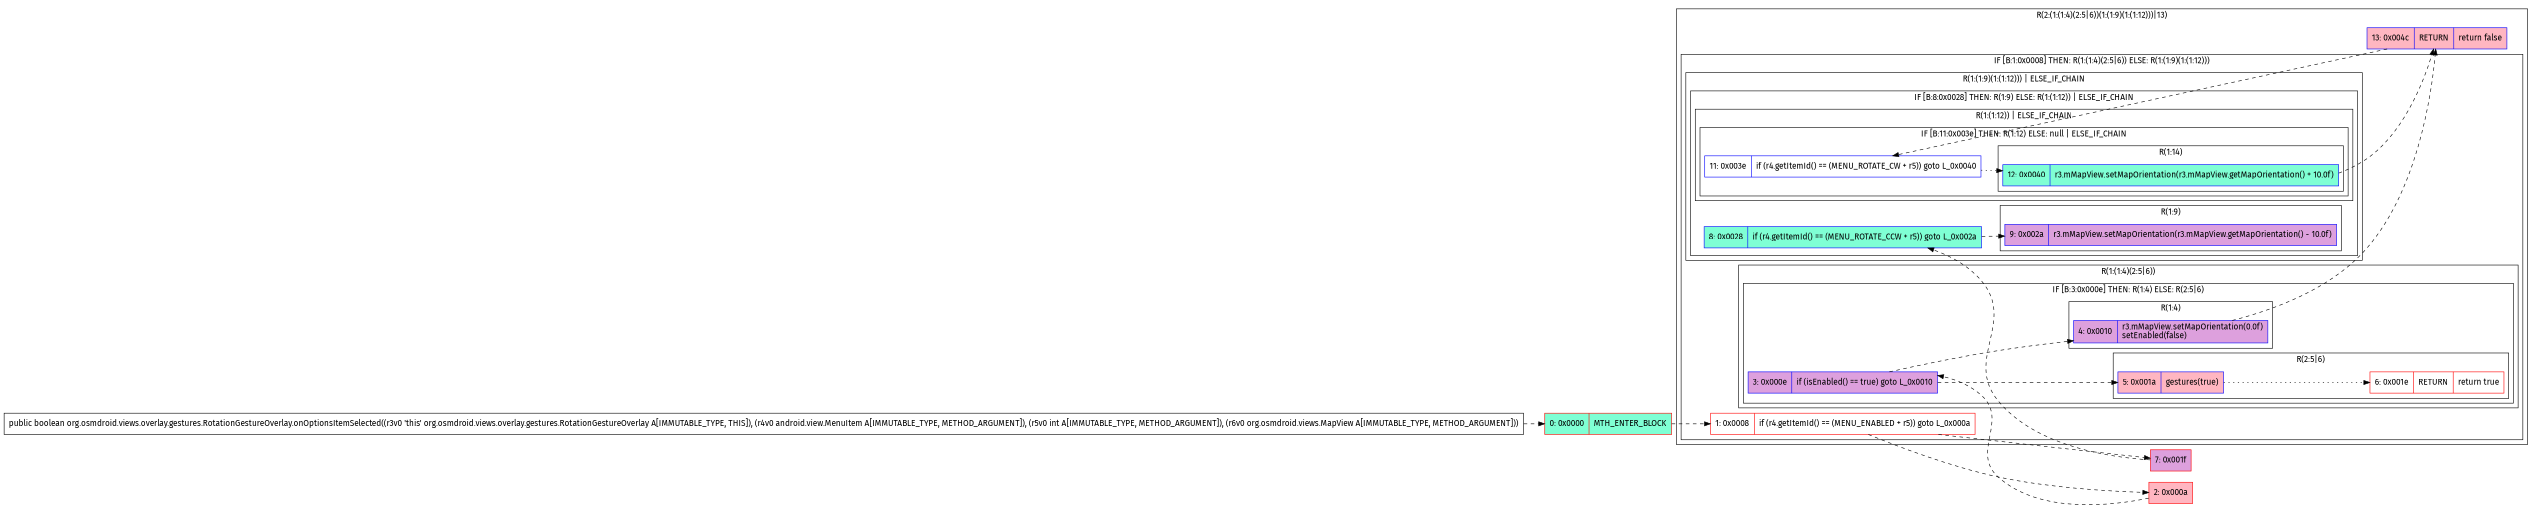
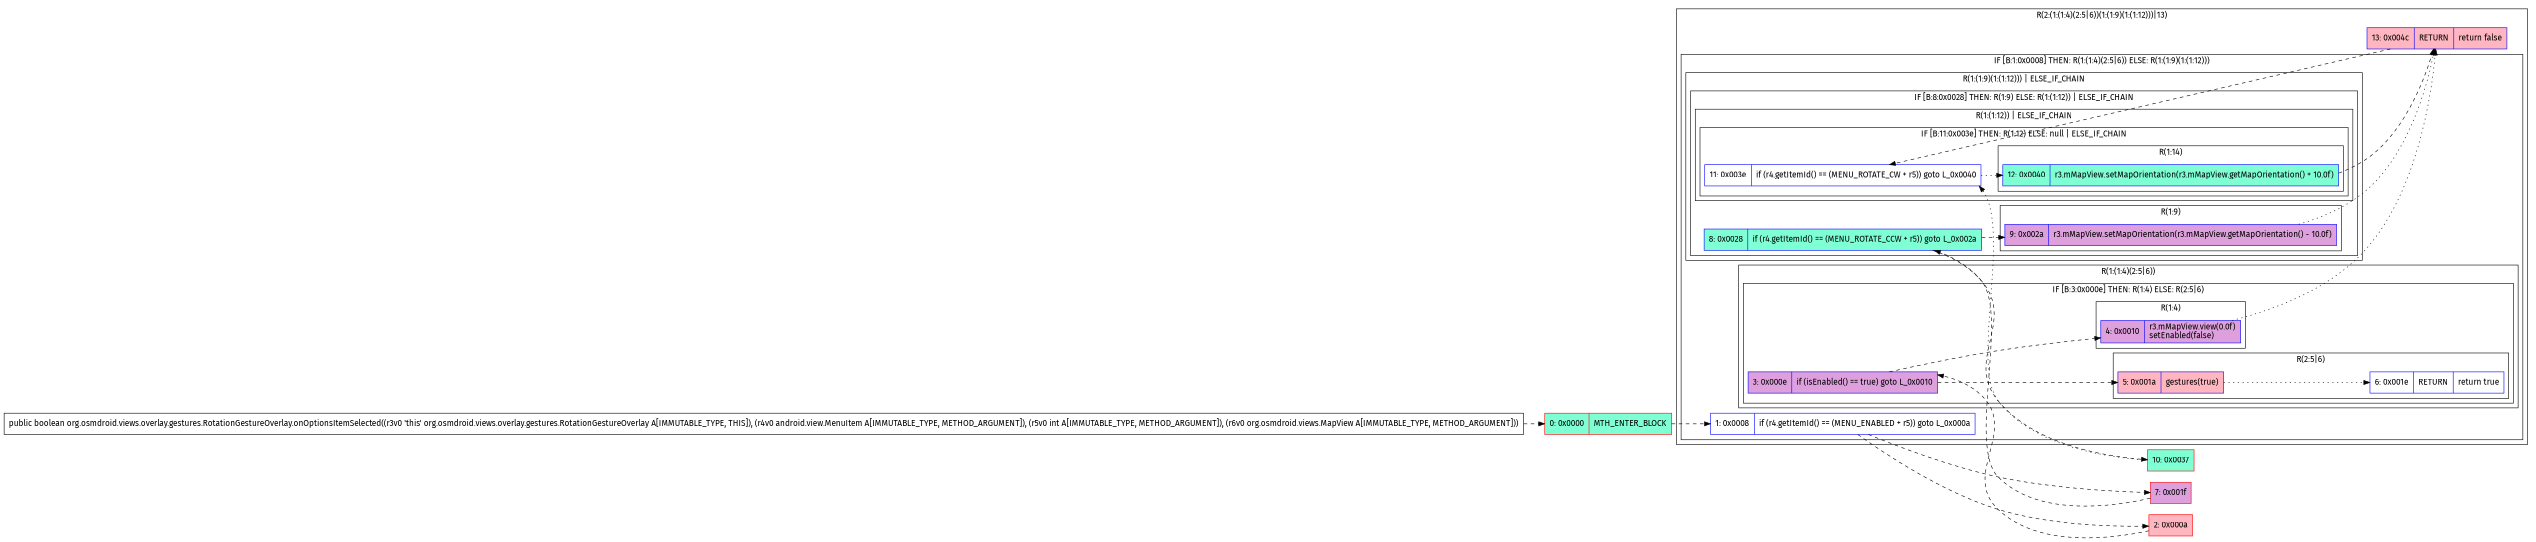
none -> (2392, 161)
(2383, 227) -> (2383, 227)
(2193, 327) -> (2193, 327)
(2437, 382) -> (2437, 382)
(1843, 424) -> (1843, 424)
none -> (2171, 460)
